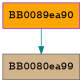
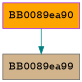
(41, 67) -> (41, 67)
